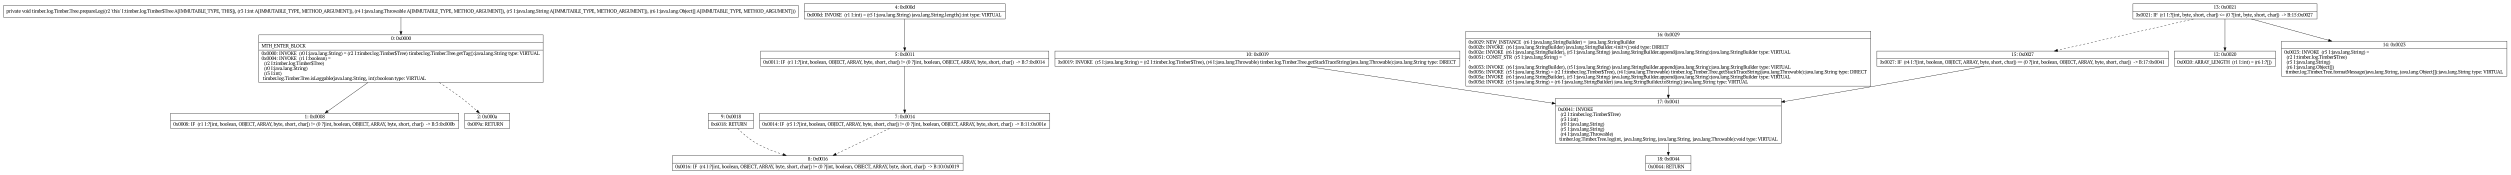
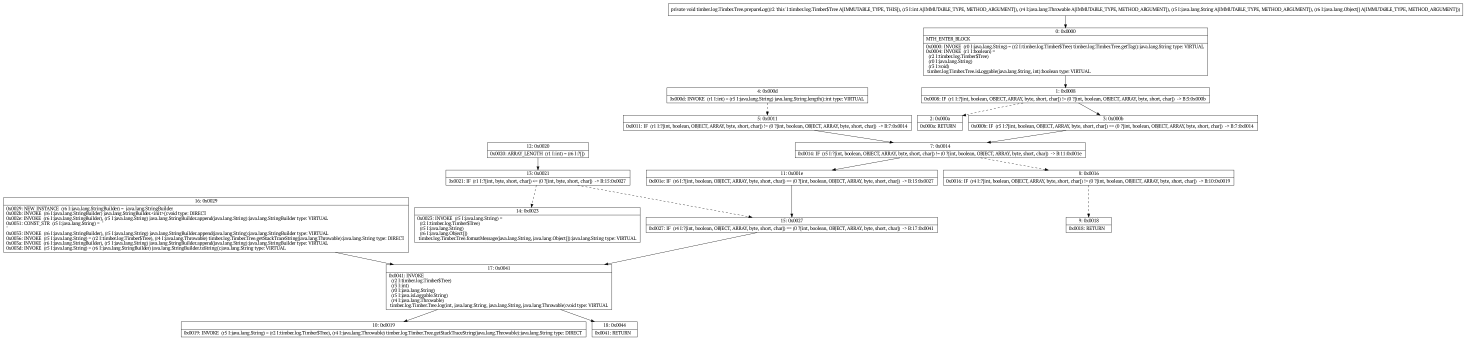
(2290, 30) -> (534, 195)
(905, 33) -> (767, 107)
(2225, 33) -> (538, 162)
(272, 74) -> (938, 67)
(1429, 85) -> (422, 315)
(459, 96) -> (994, 109)
none -> (1113, 123)
(487, 124) -> (940, 126)
(731, 124) -> (1089, 229)
(1581, 129) -> (418, 296)
(759, 145) -> (1089, 200)
(1668, 167) -> (615, 333)
none -> (792, 178)
